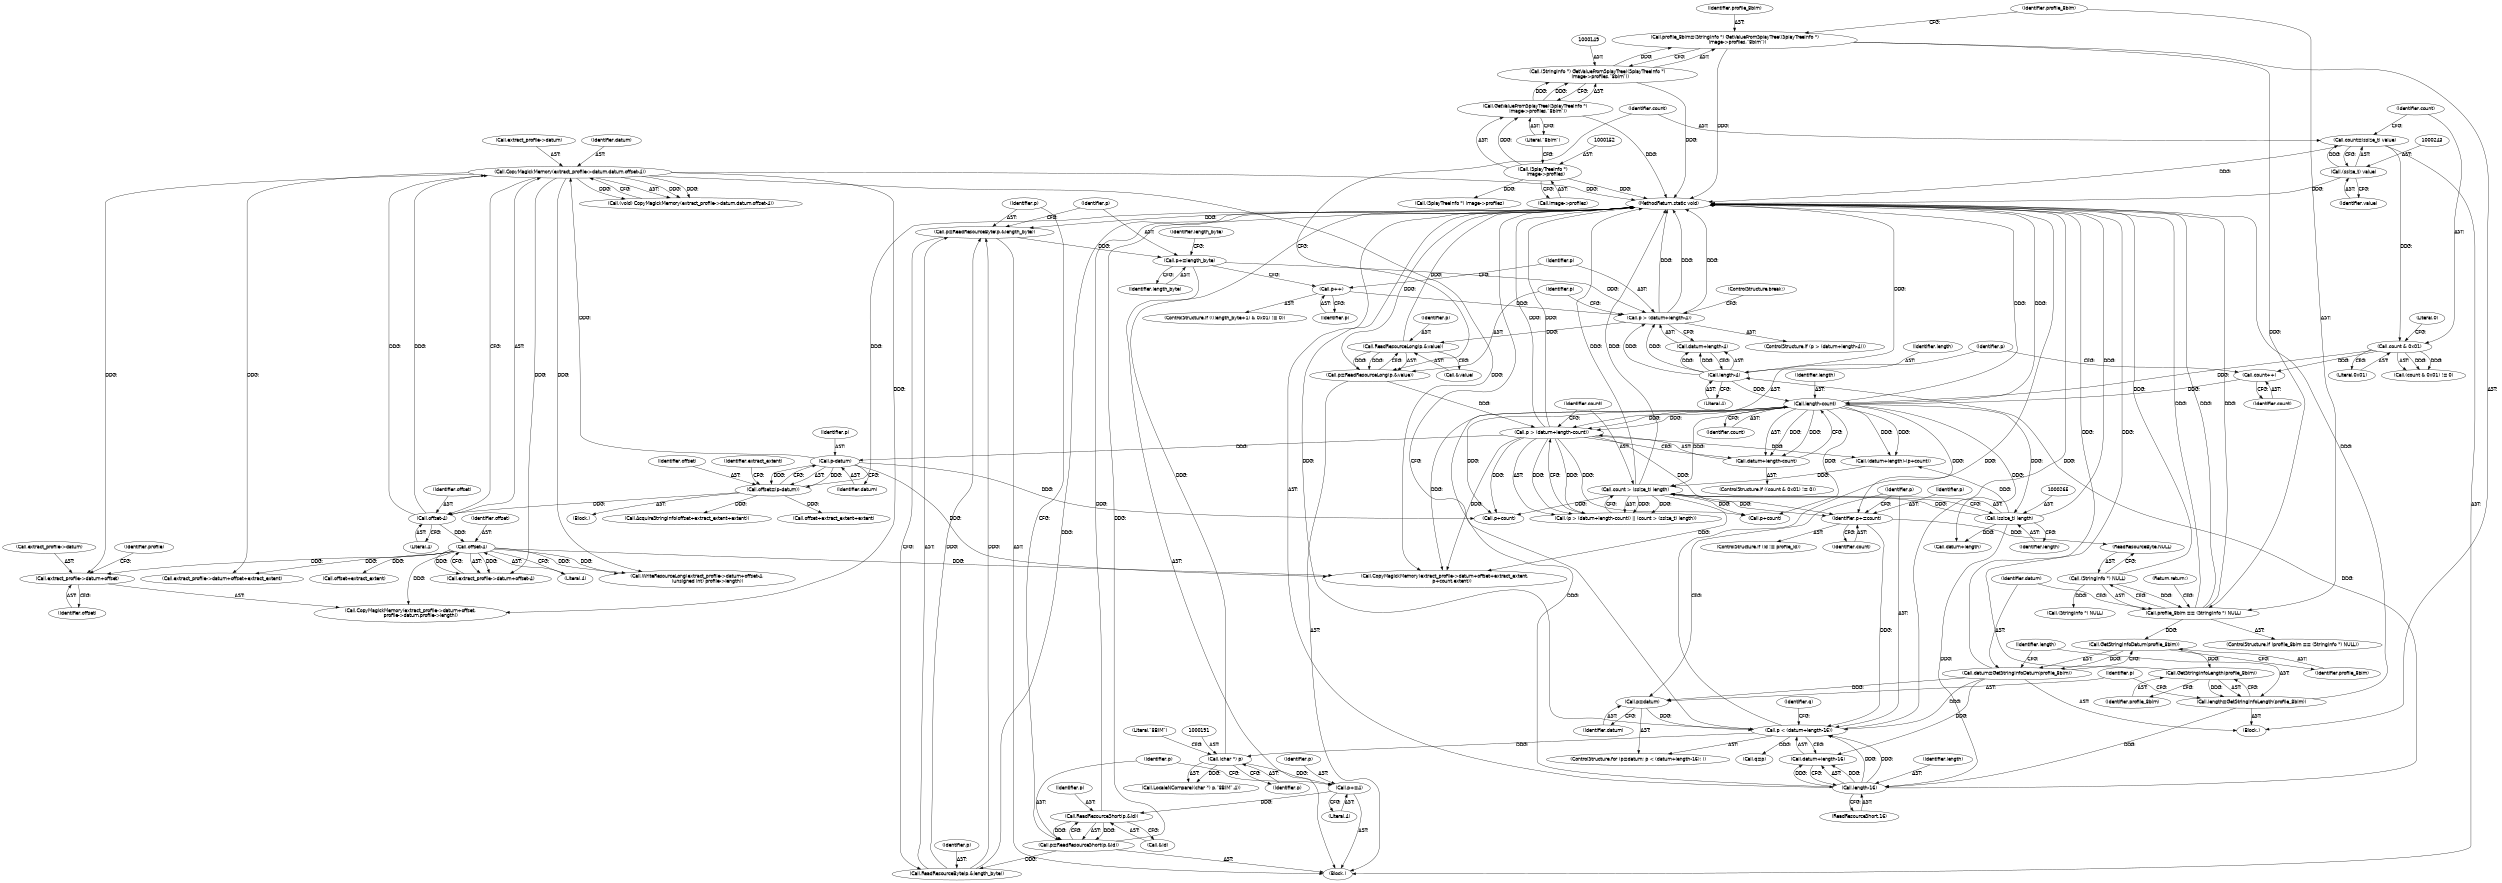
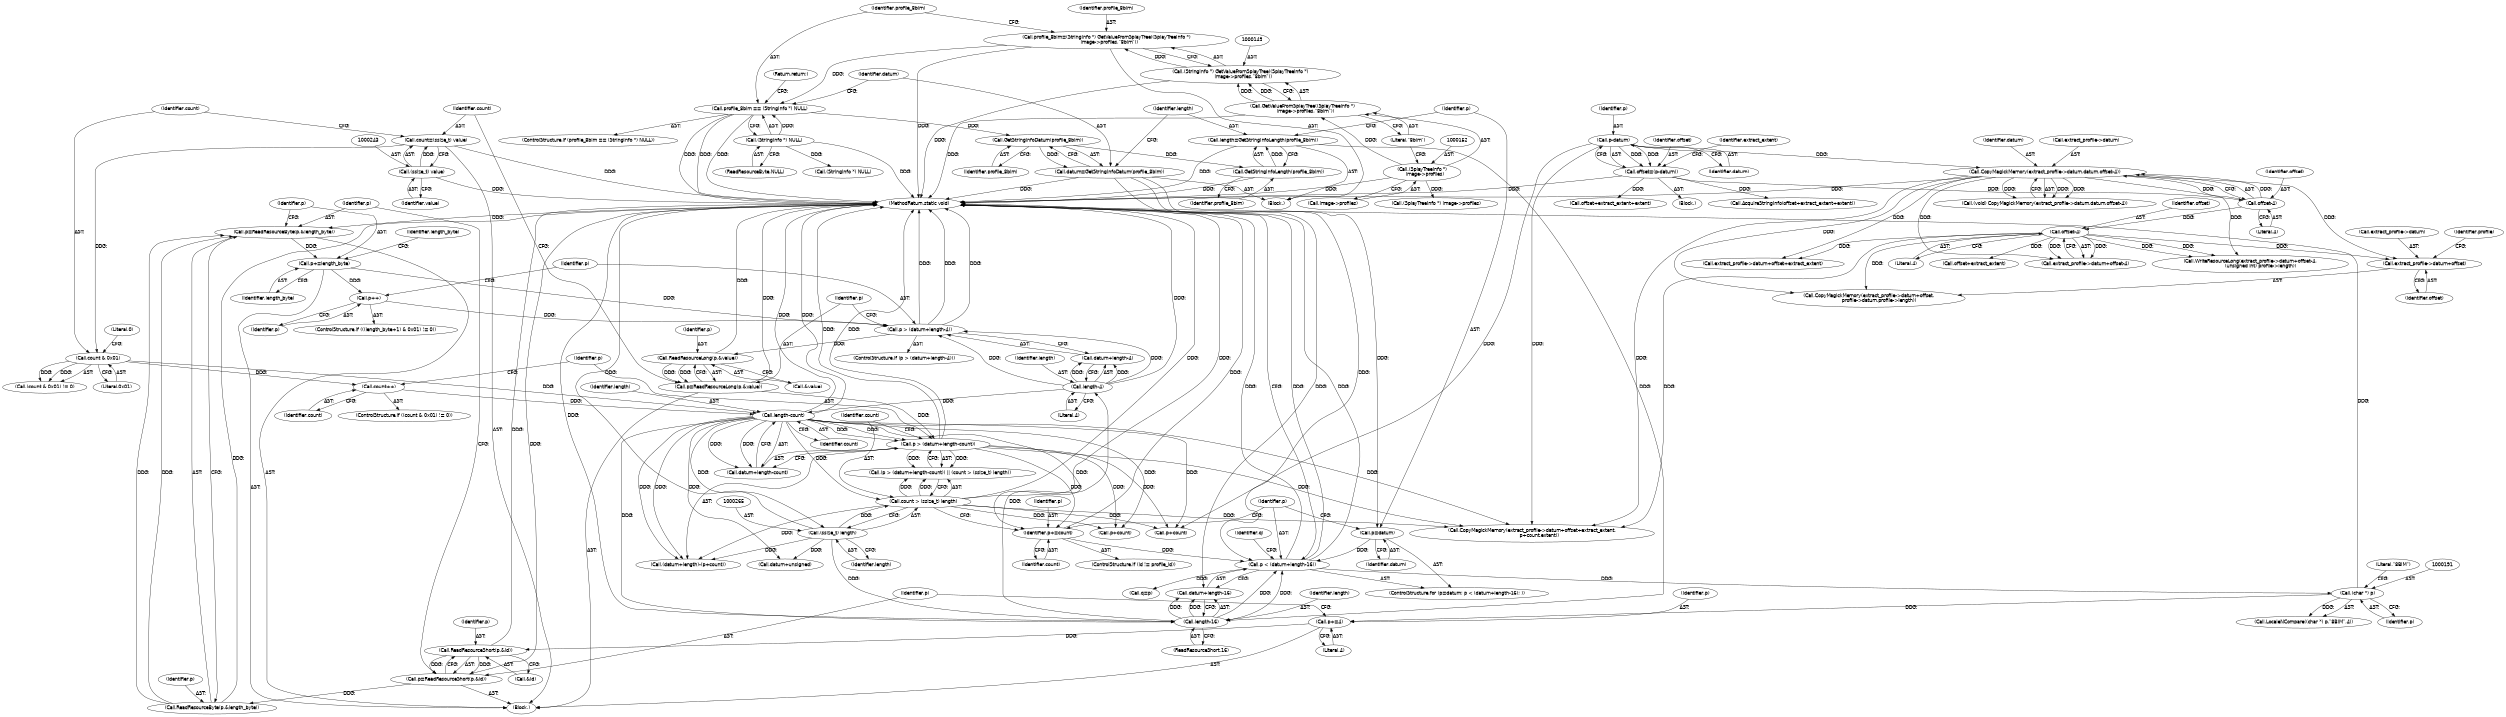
(1275, 275) -> (356, 281)
(1756, 290) -> none
(1778, 447) -> (708, 502)
(1183, 448) -> none
(1767, 474) -> (390, 400)
(1771, 479) -> (796, 521)
(1294, 490) -> (574, 416)
(1746, 504) -> (966, 516)
(1998, 531) -> (1242, 277)
(1957, 547) -> (785, 565)
